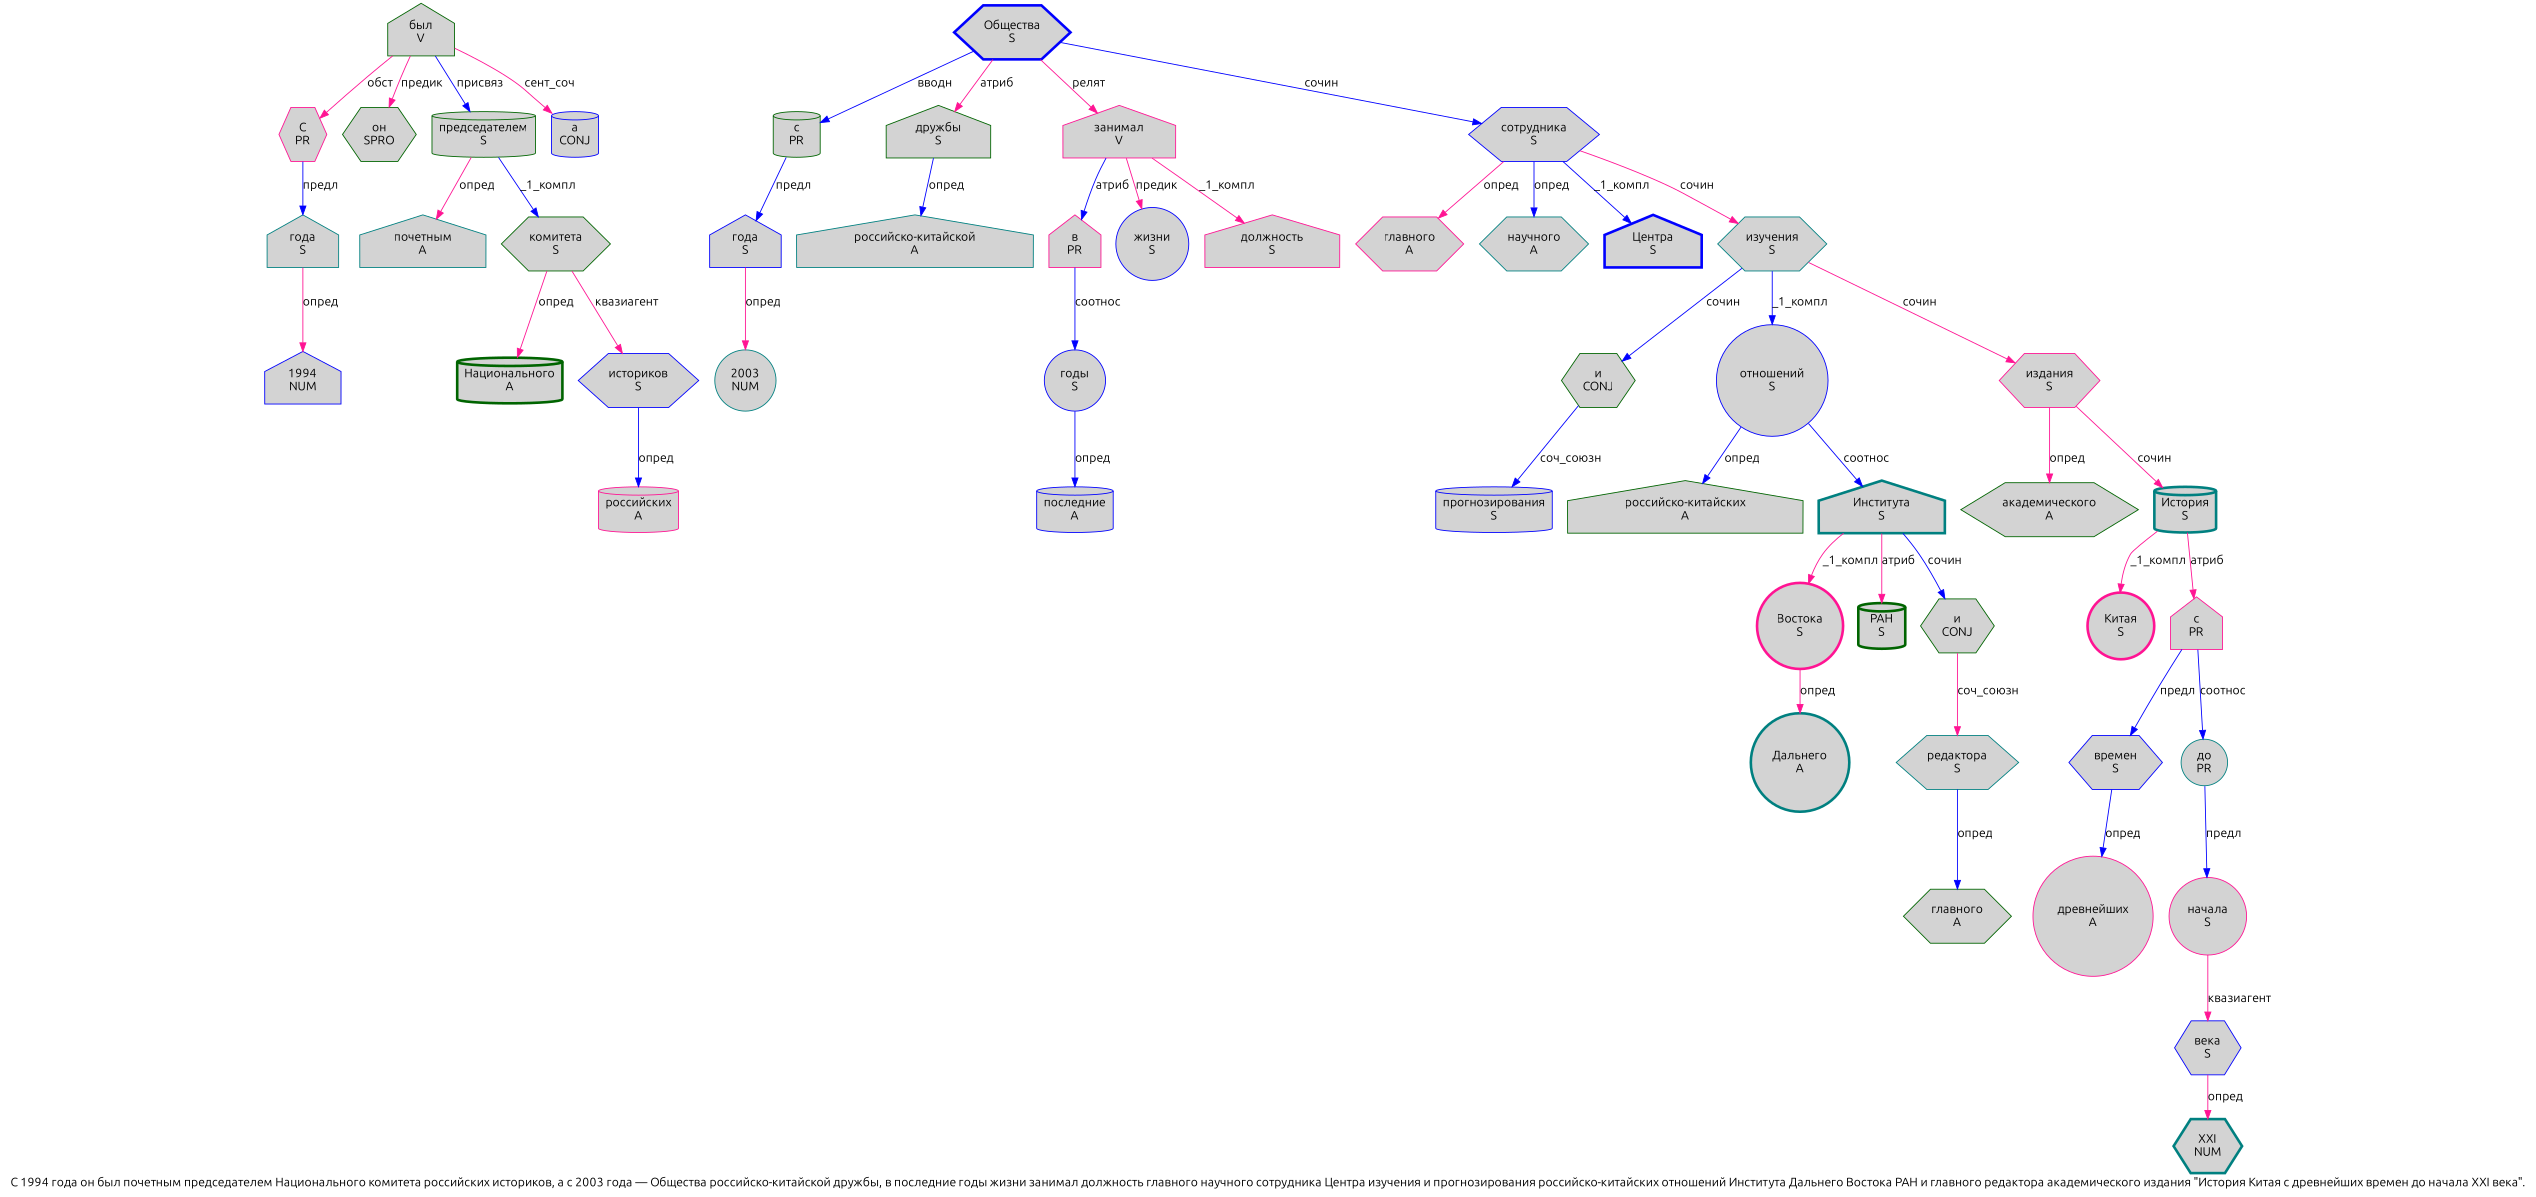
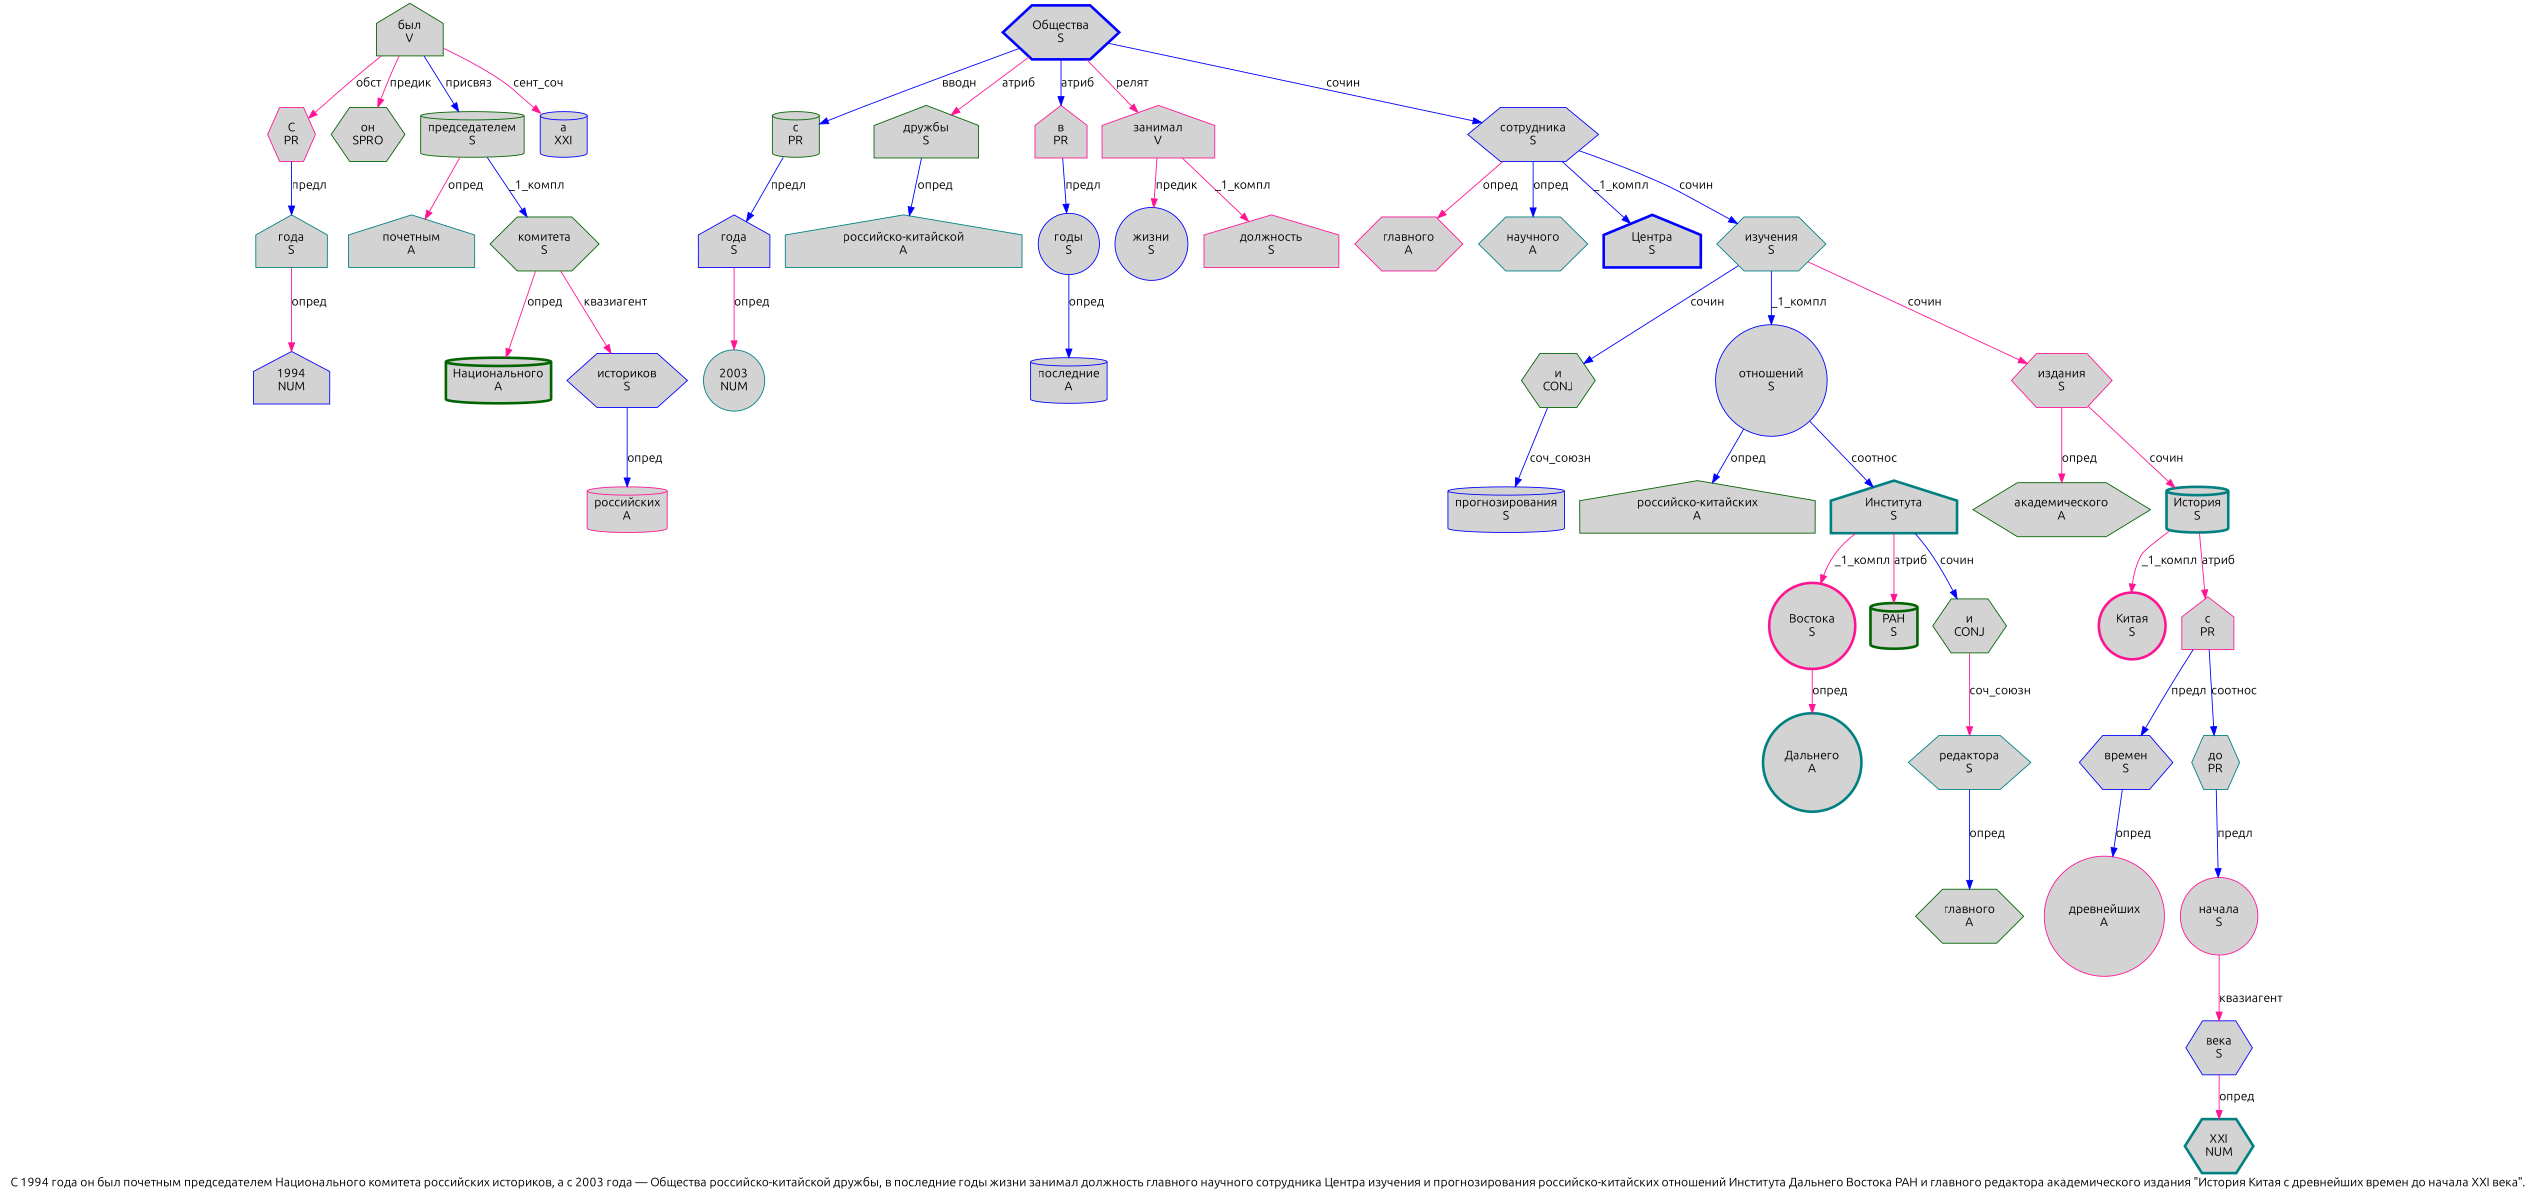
(575, 134) -> (564, 134)
(1657, 181) -> (1656, 181)
(1094, 184) -> (1061, 78)
(1098, 302) -> (1083, 185)
(2204, 762) -> (2216, 762)
